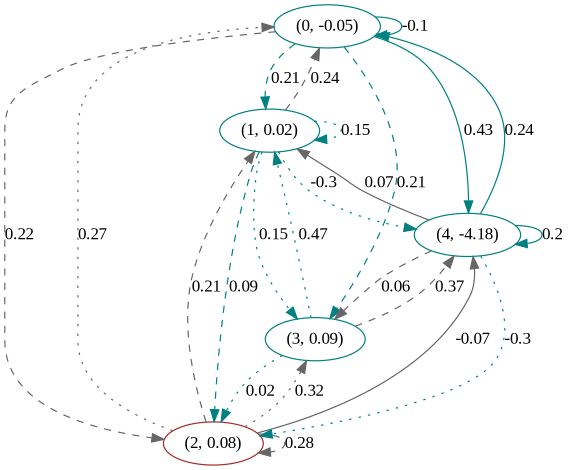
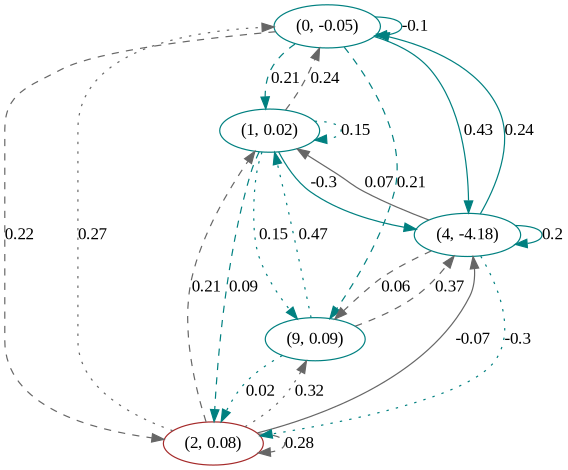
(332, 204) -> (332, 204)
(315, 339) -> (315, 339)
